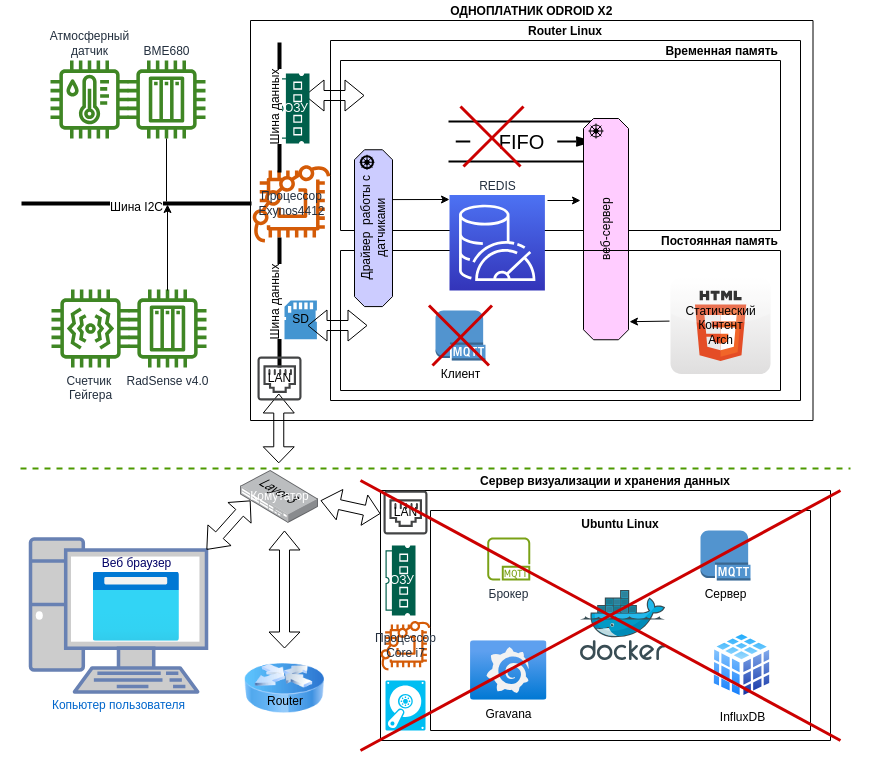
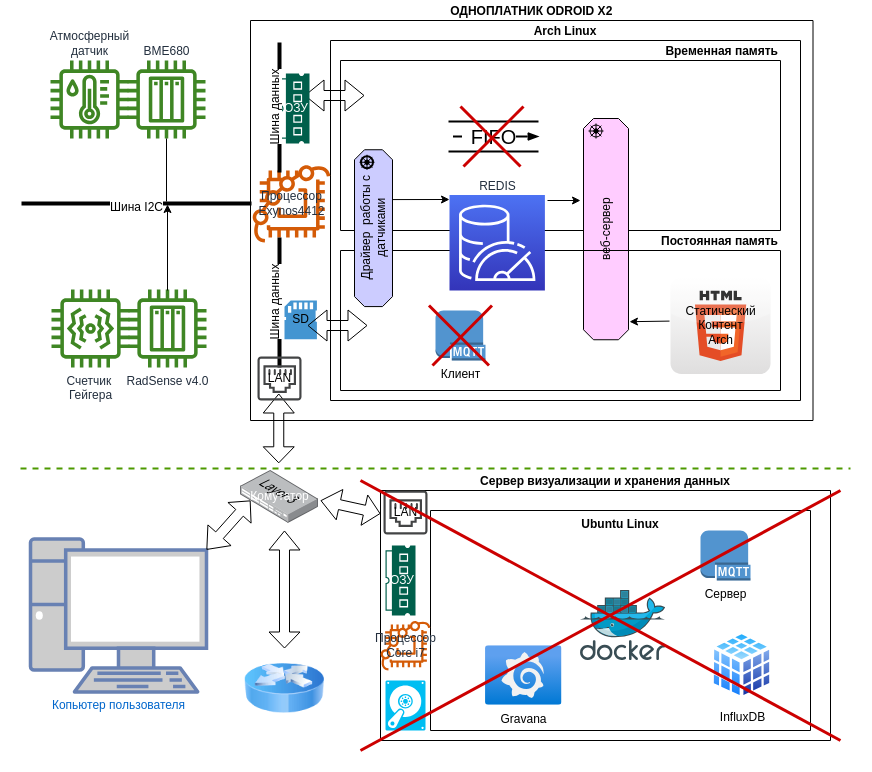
(565, 31) -> (565, 31)
(521, 142) -> (494, 137)
(509, 559) -> none
(136, 607) -> none
(509, 671) -> (524, 676)
(290, 703) -> none
